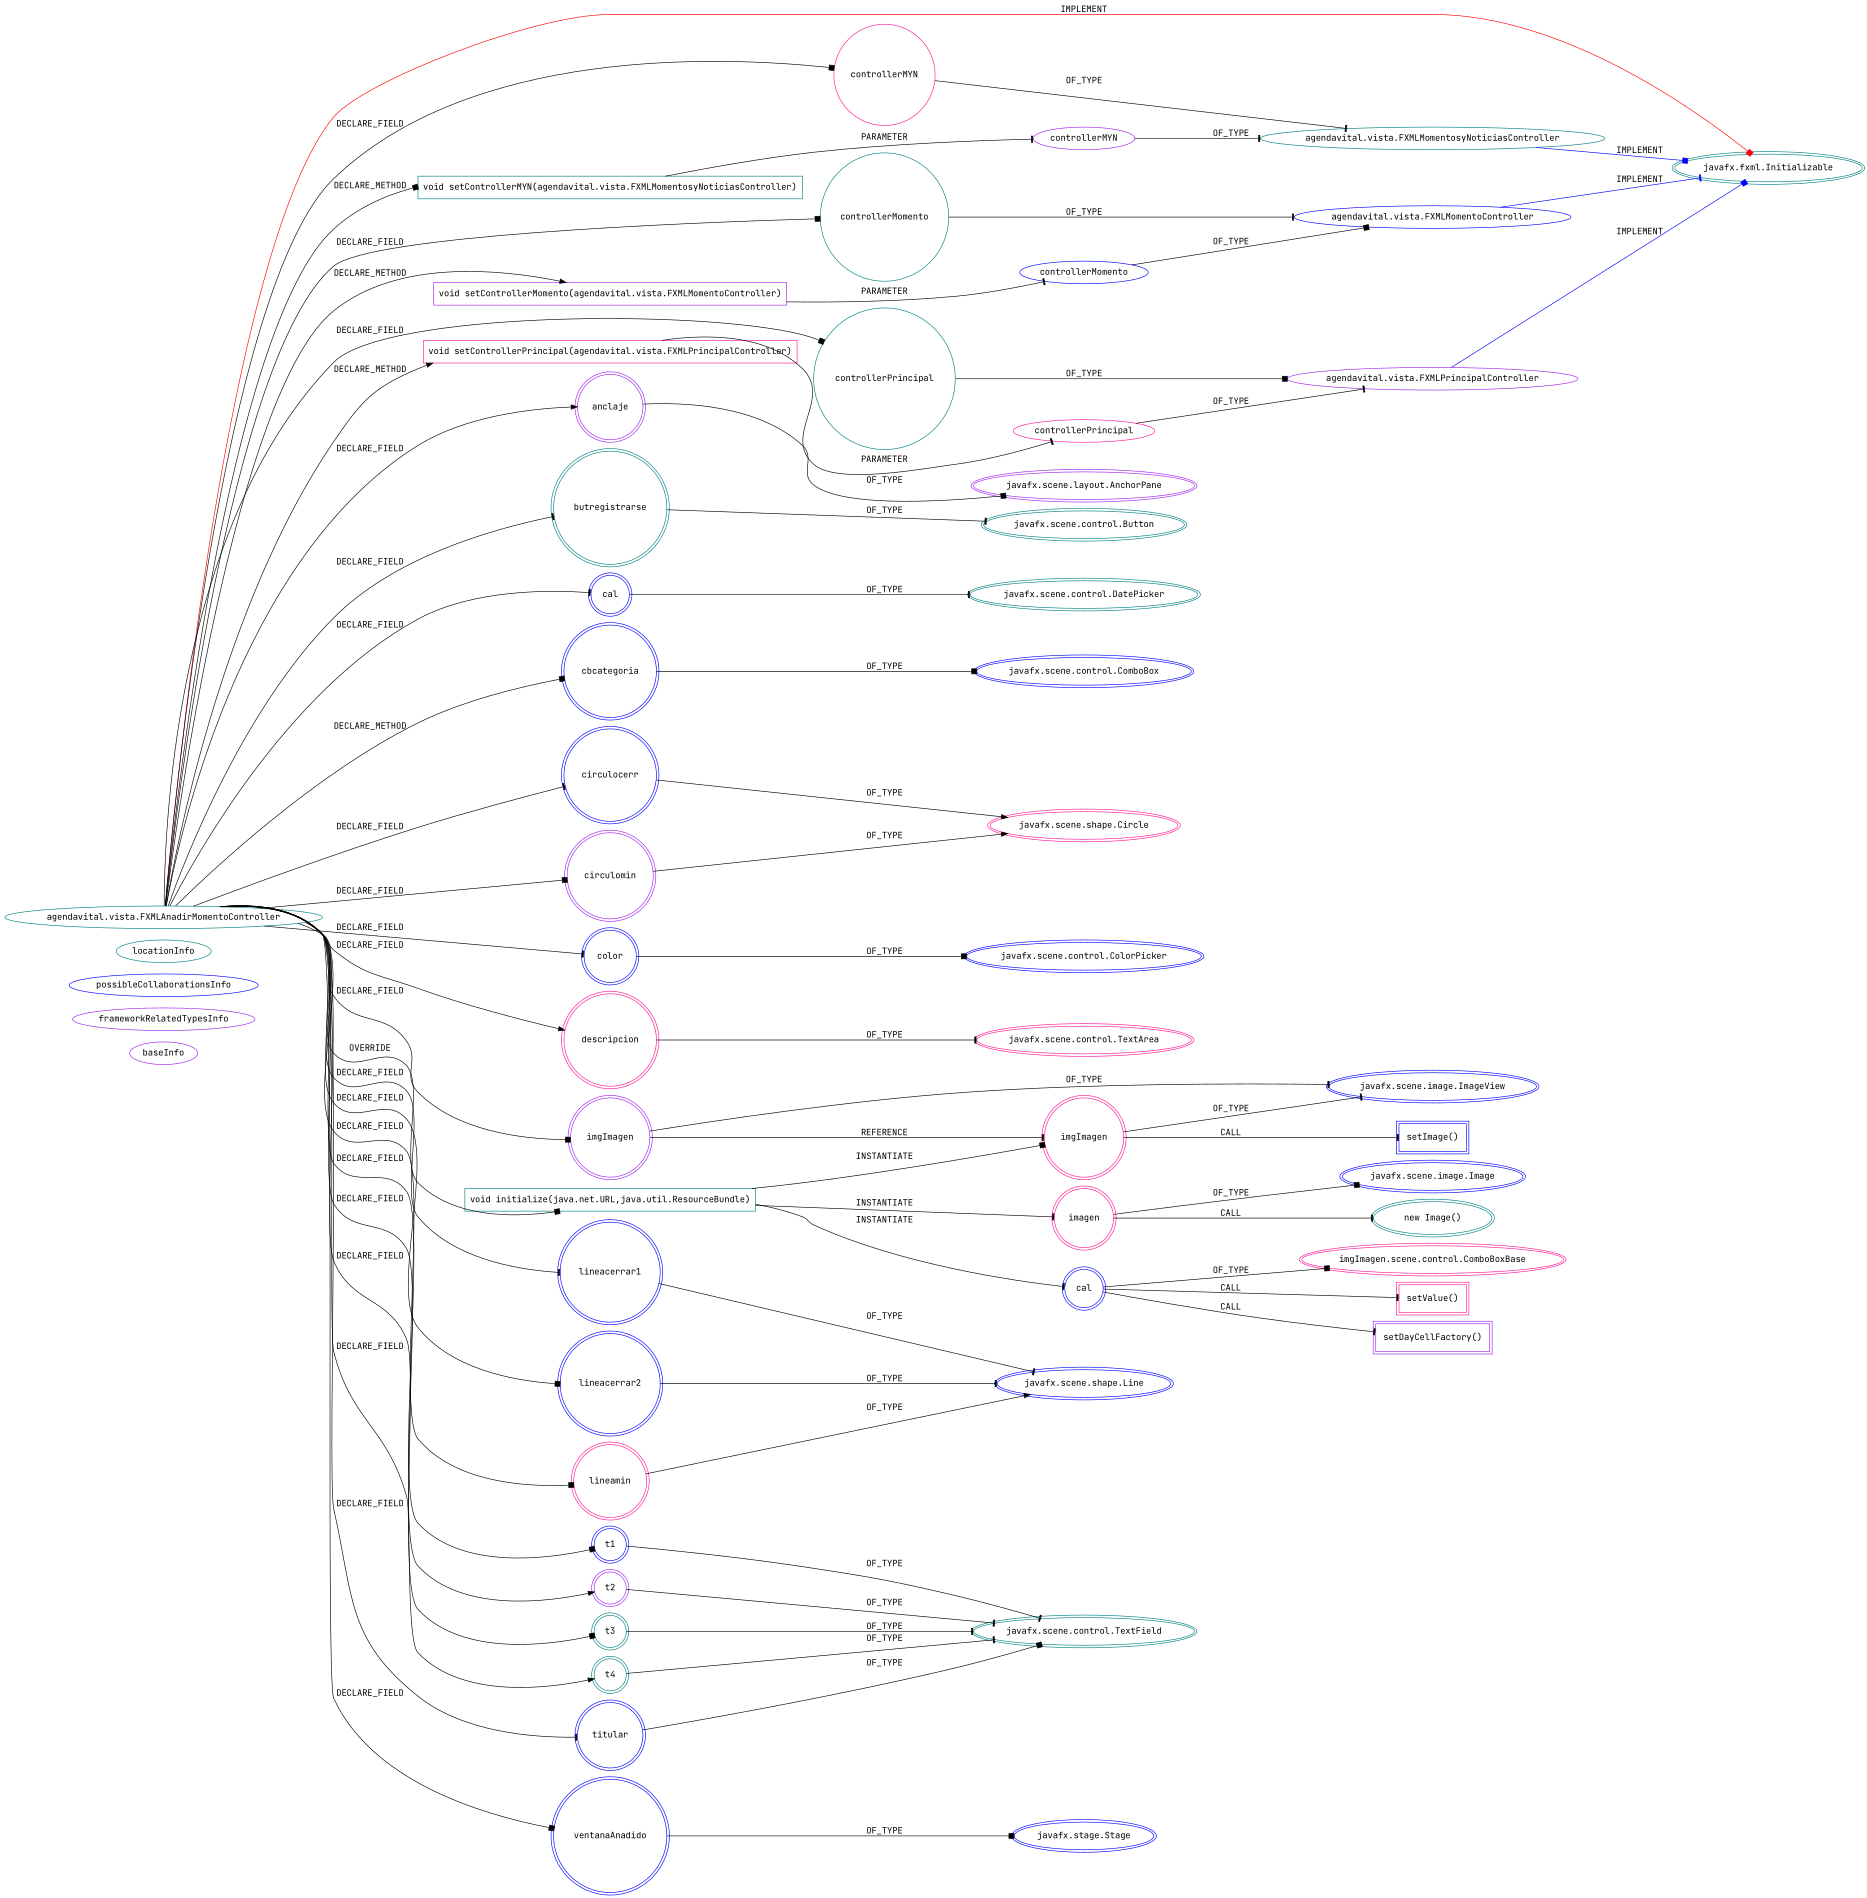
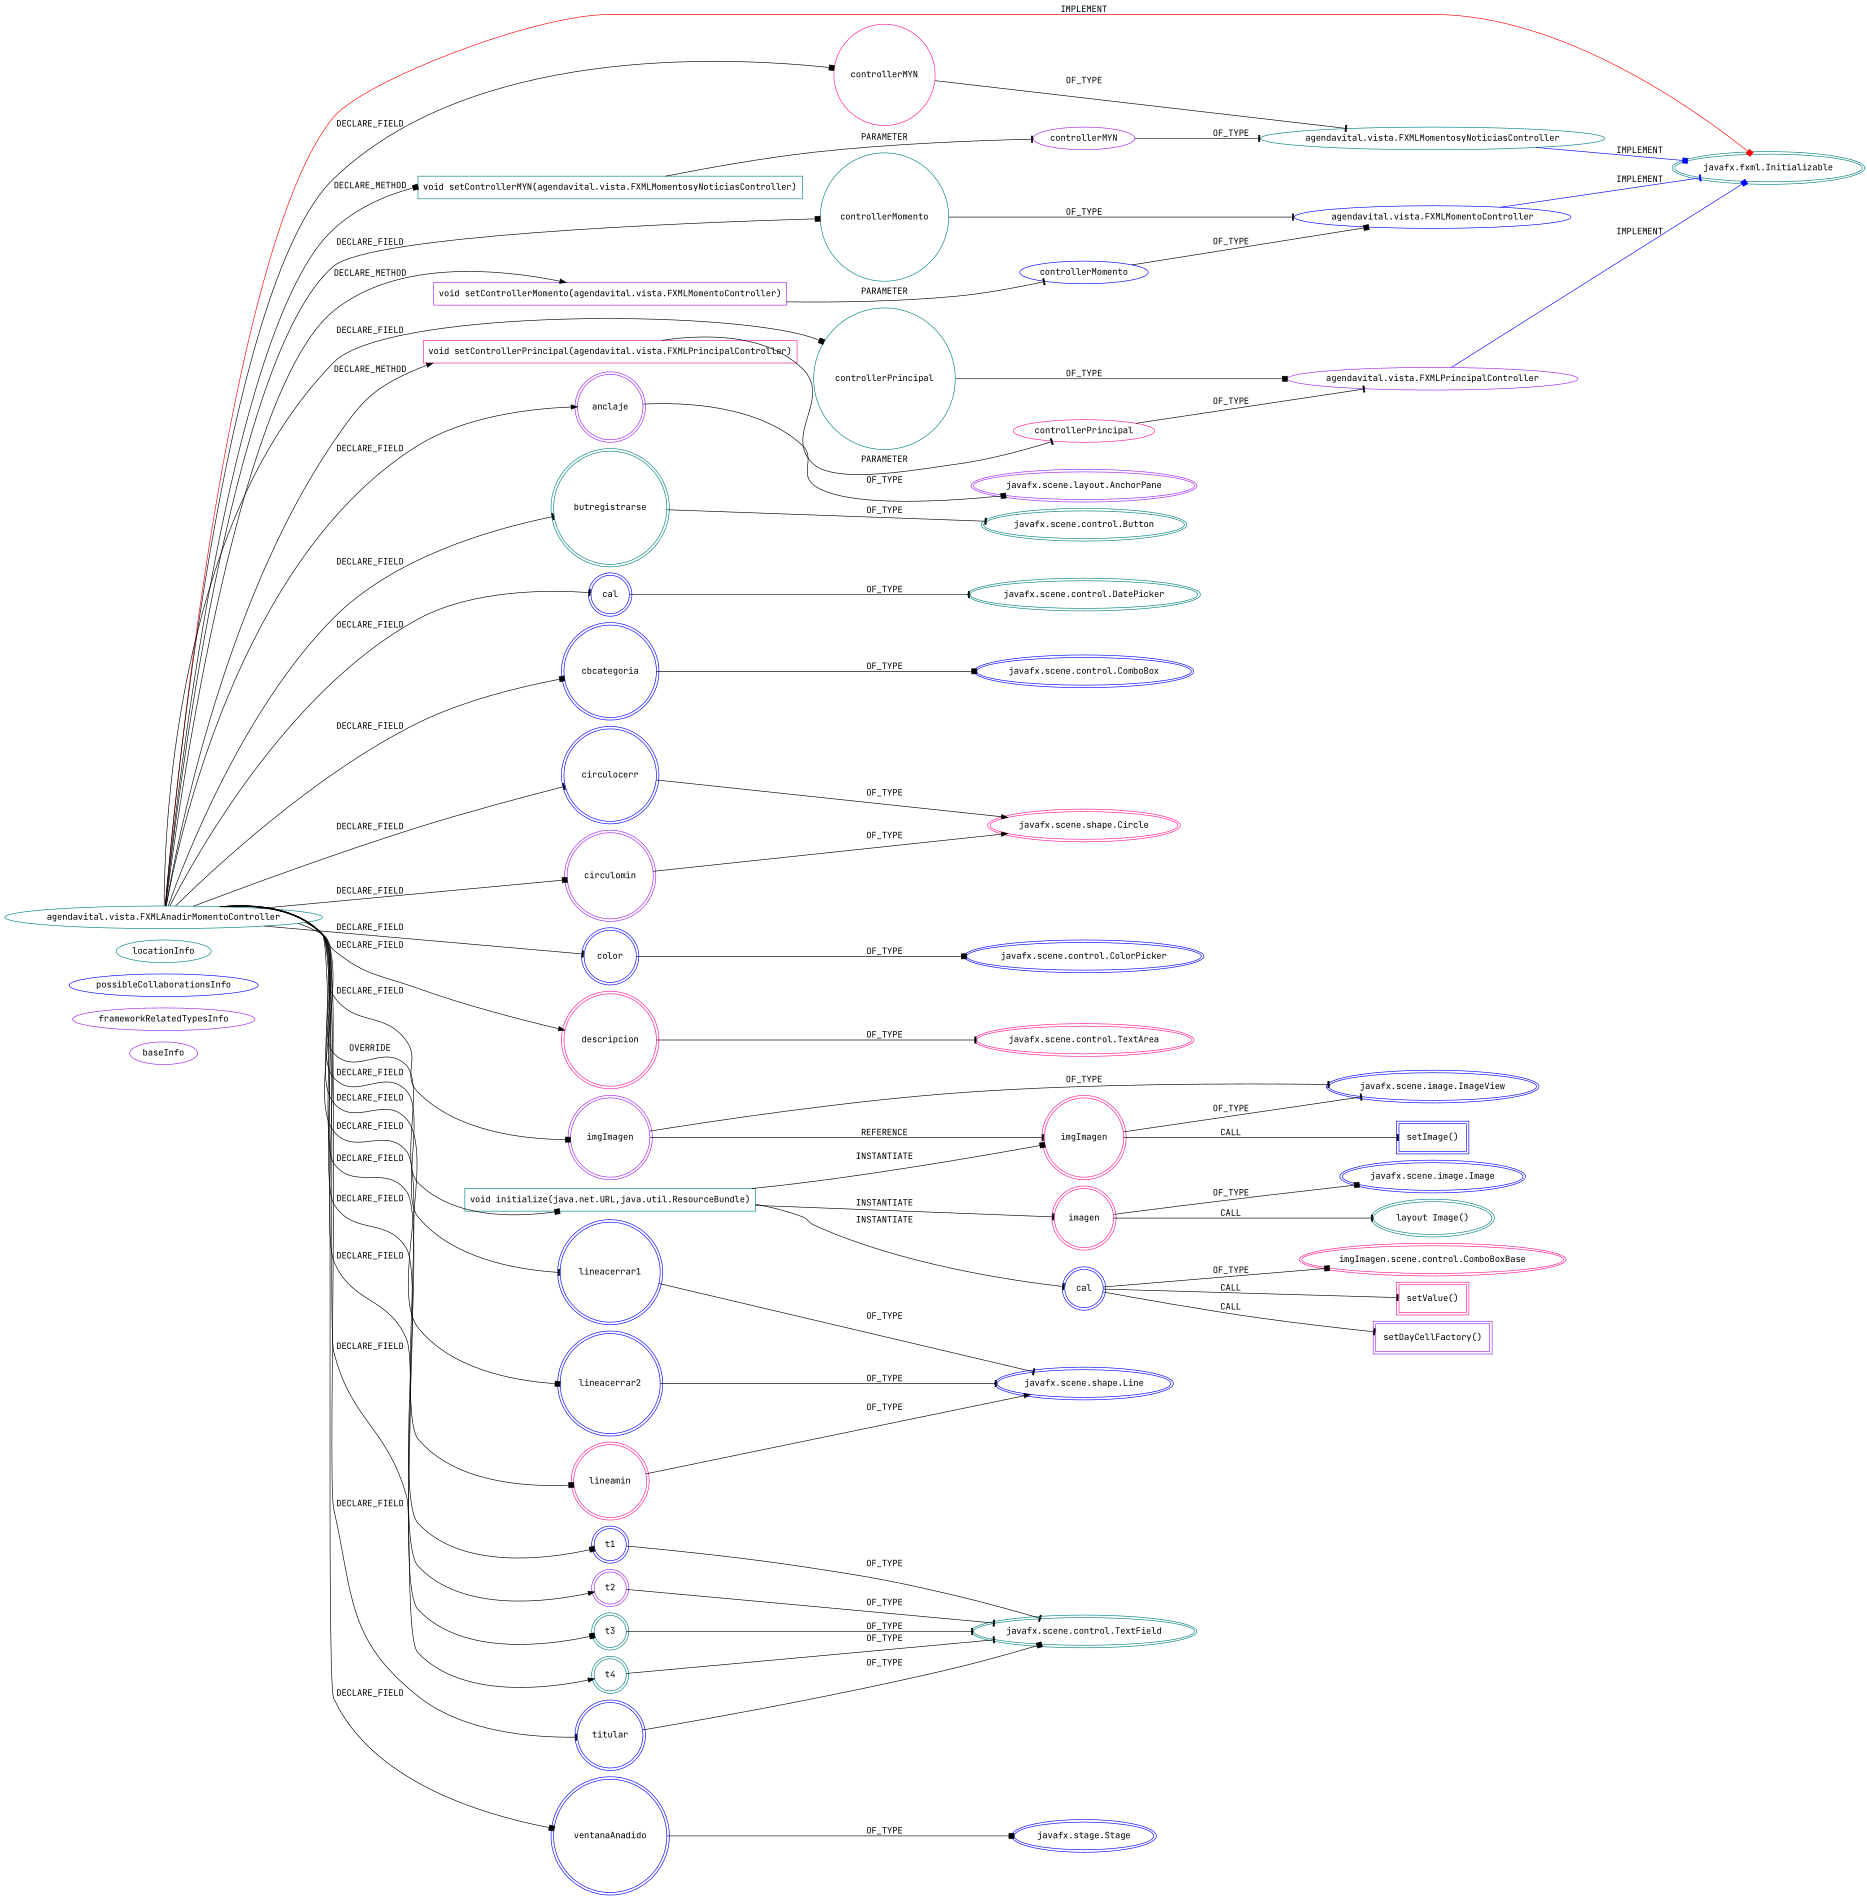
(370, 726) -> (370, 726)
(1433, 1218) -> (1433, 1218)
